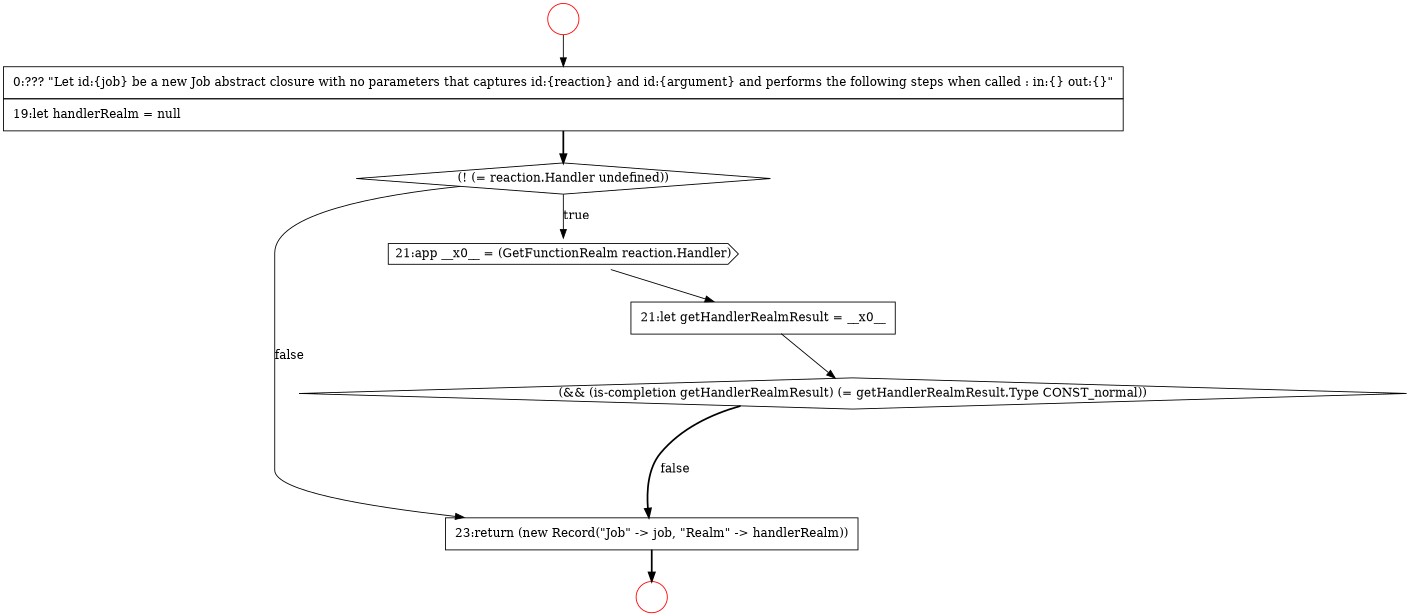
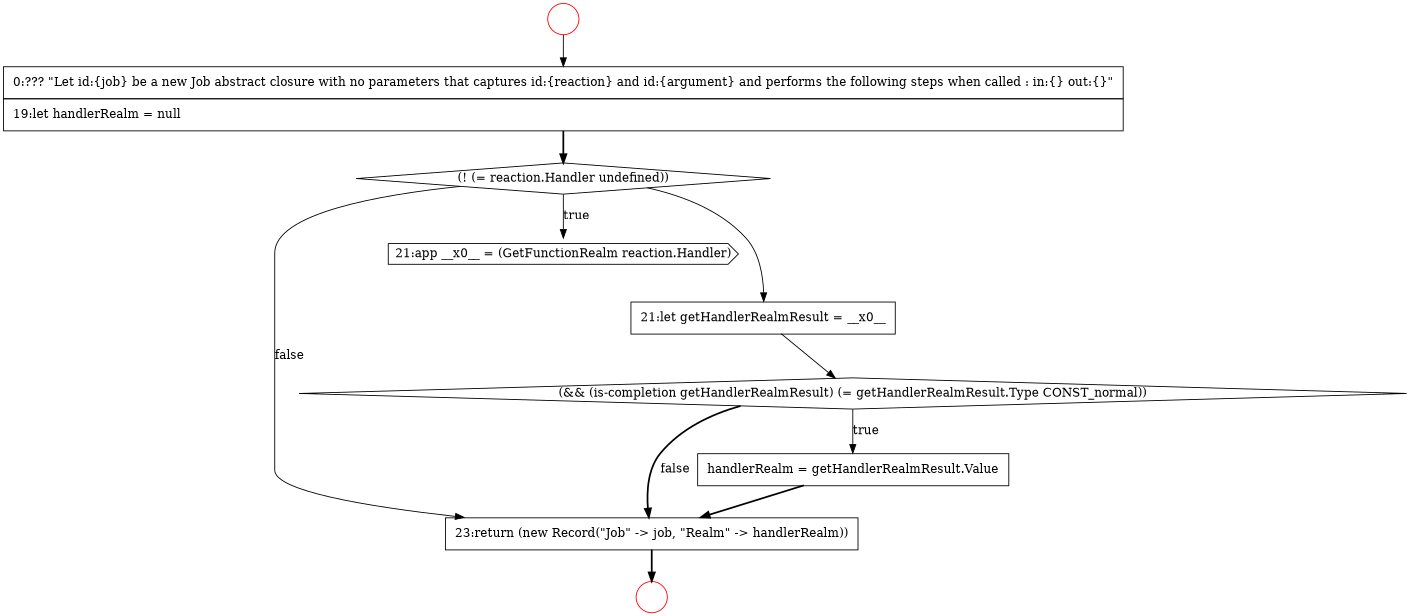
(658, 284) -> (726, 220)
none -> (853, 469)
